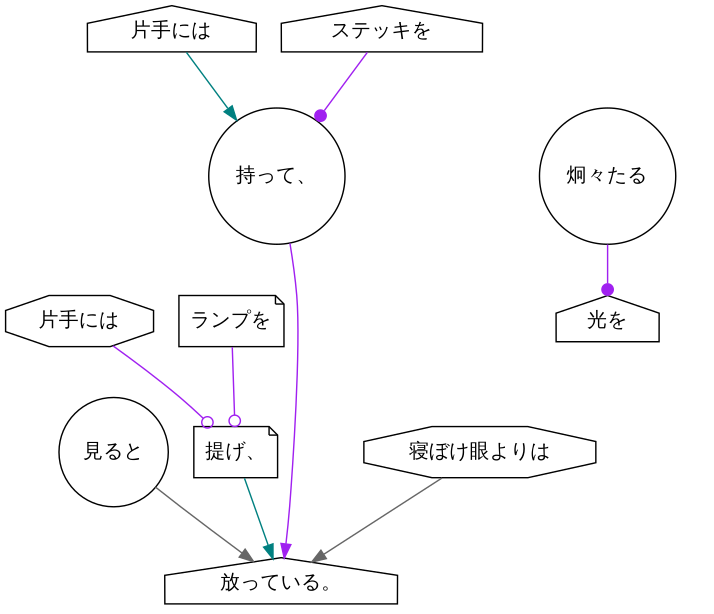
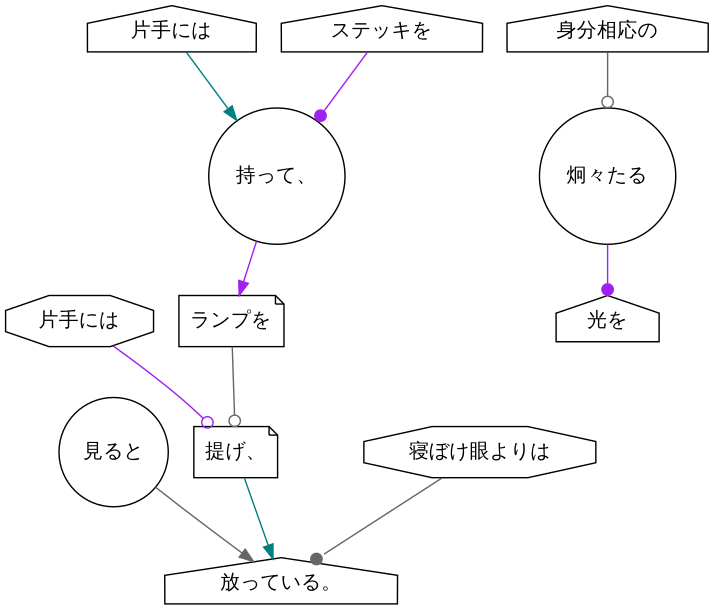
none -> (608, 31)
(233, 381) -> (233, 381)
(296, 394) -> (250, 262)
(383, 516) -> (383, 516)
